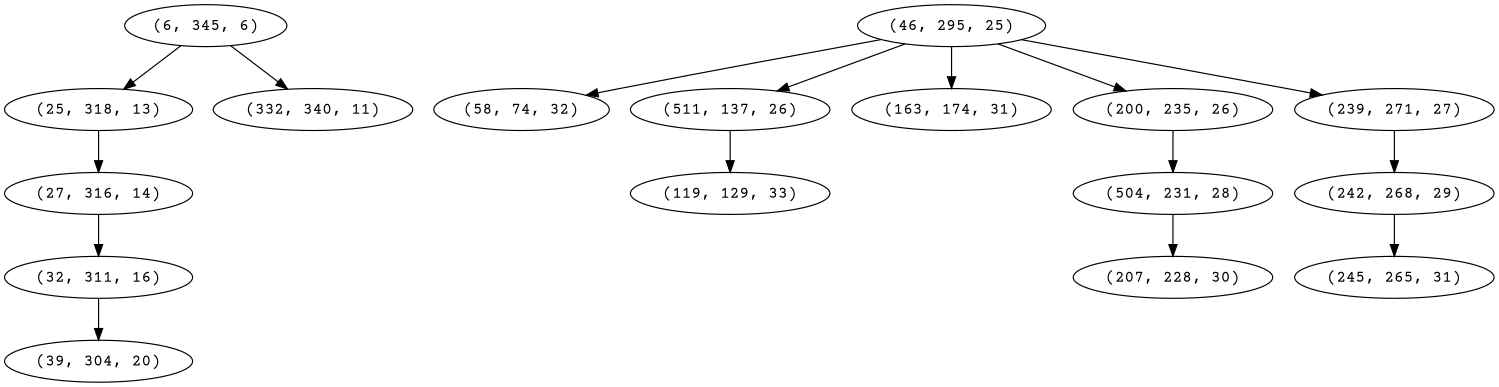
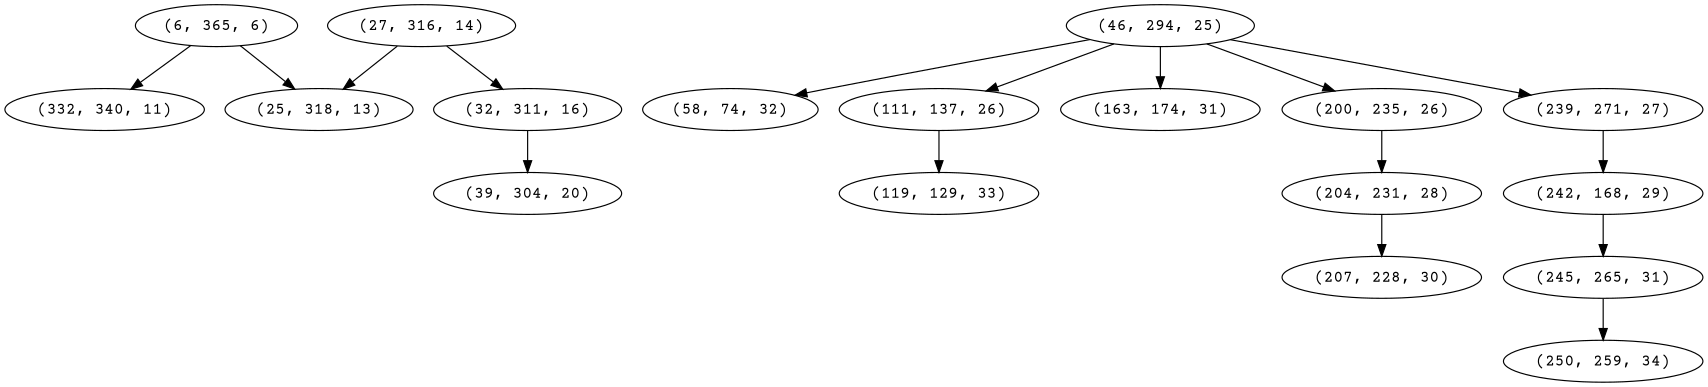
(206, 26) -> (216, 26)
(952, 26) -> (1160, 26)
(730, 110) -> (939, 110)
(99, 146) -> (375, 64)
(1173, 193) -> (1382, 193)
(1394, 193) -> (1603, 193)
none -> (1603, 361)
